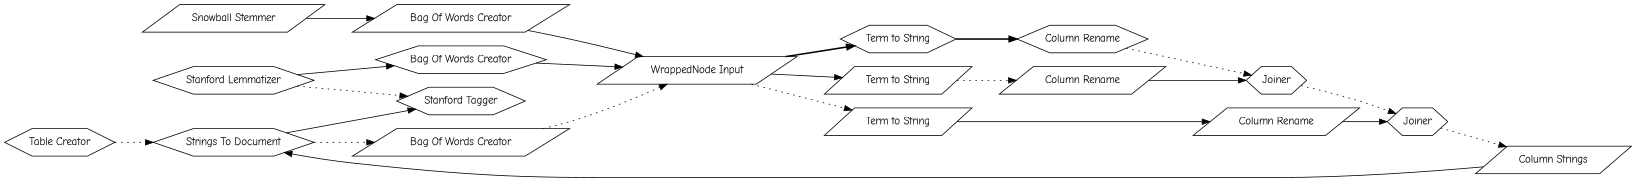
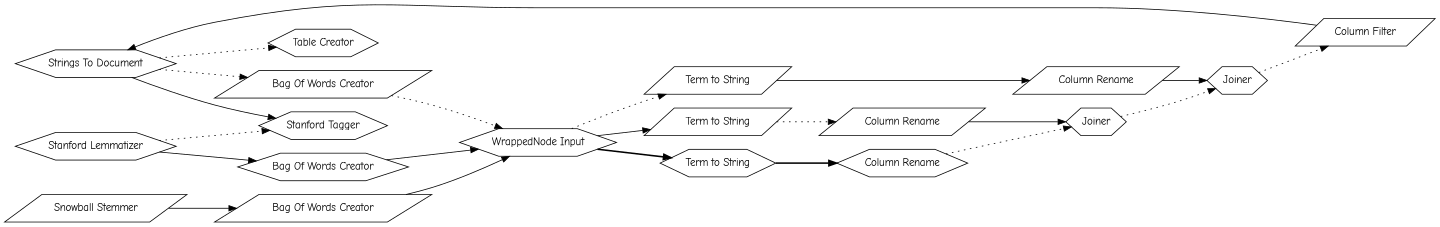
(697, 70) -> (538, 142)
(130, 142) -> (214, 53)
(1554, 160) -> (1365, 32)
